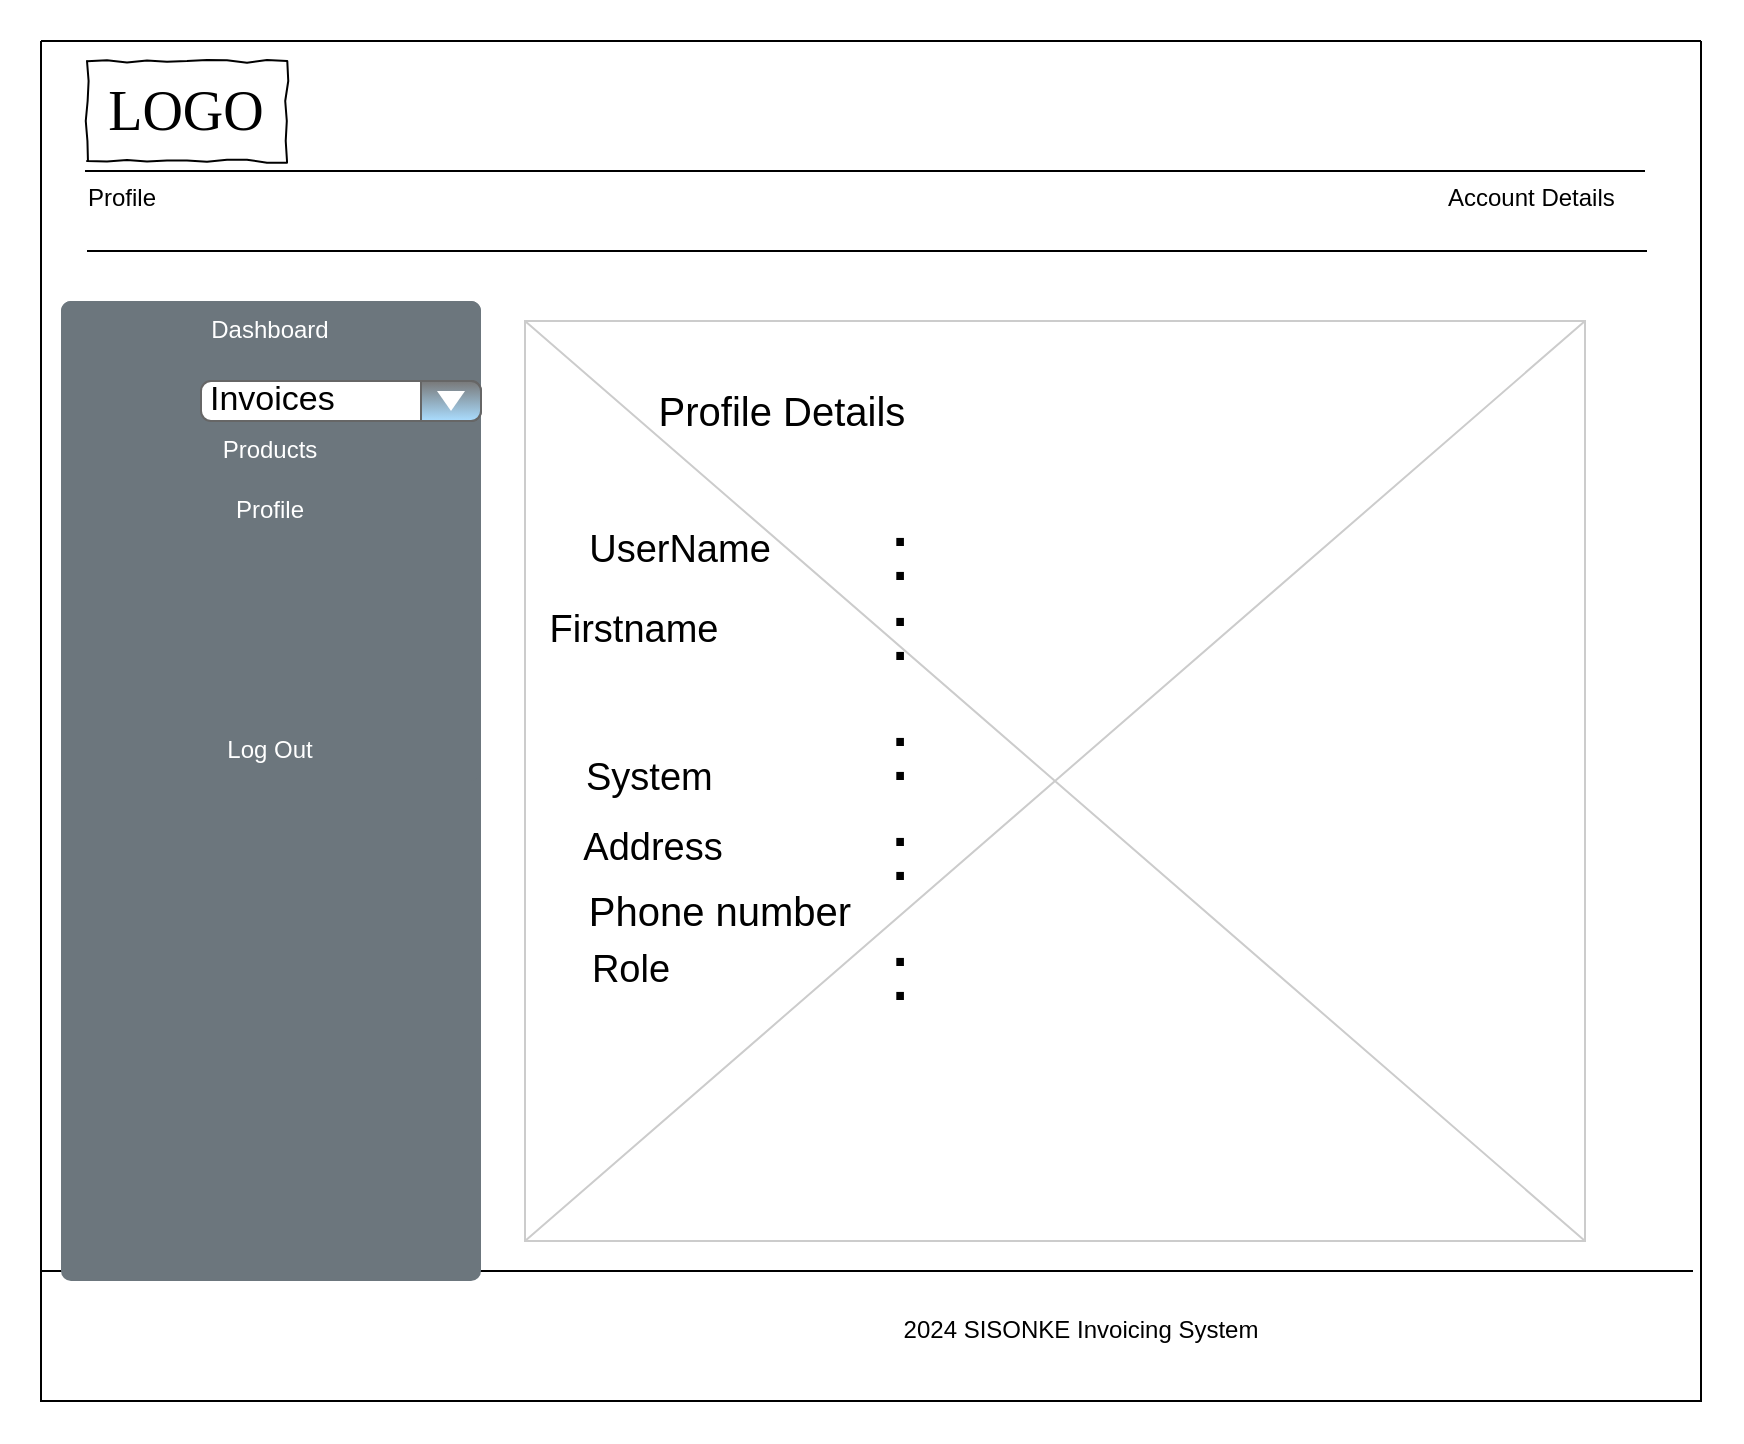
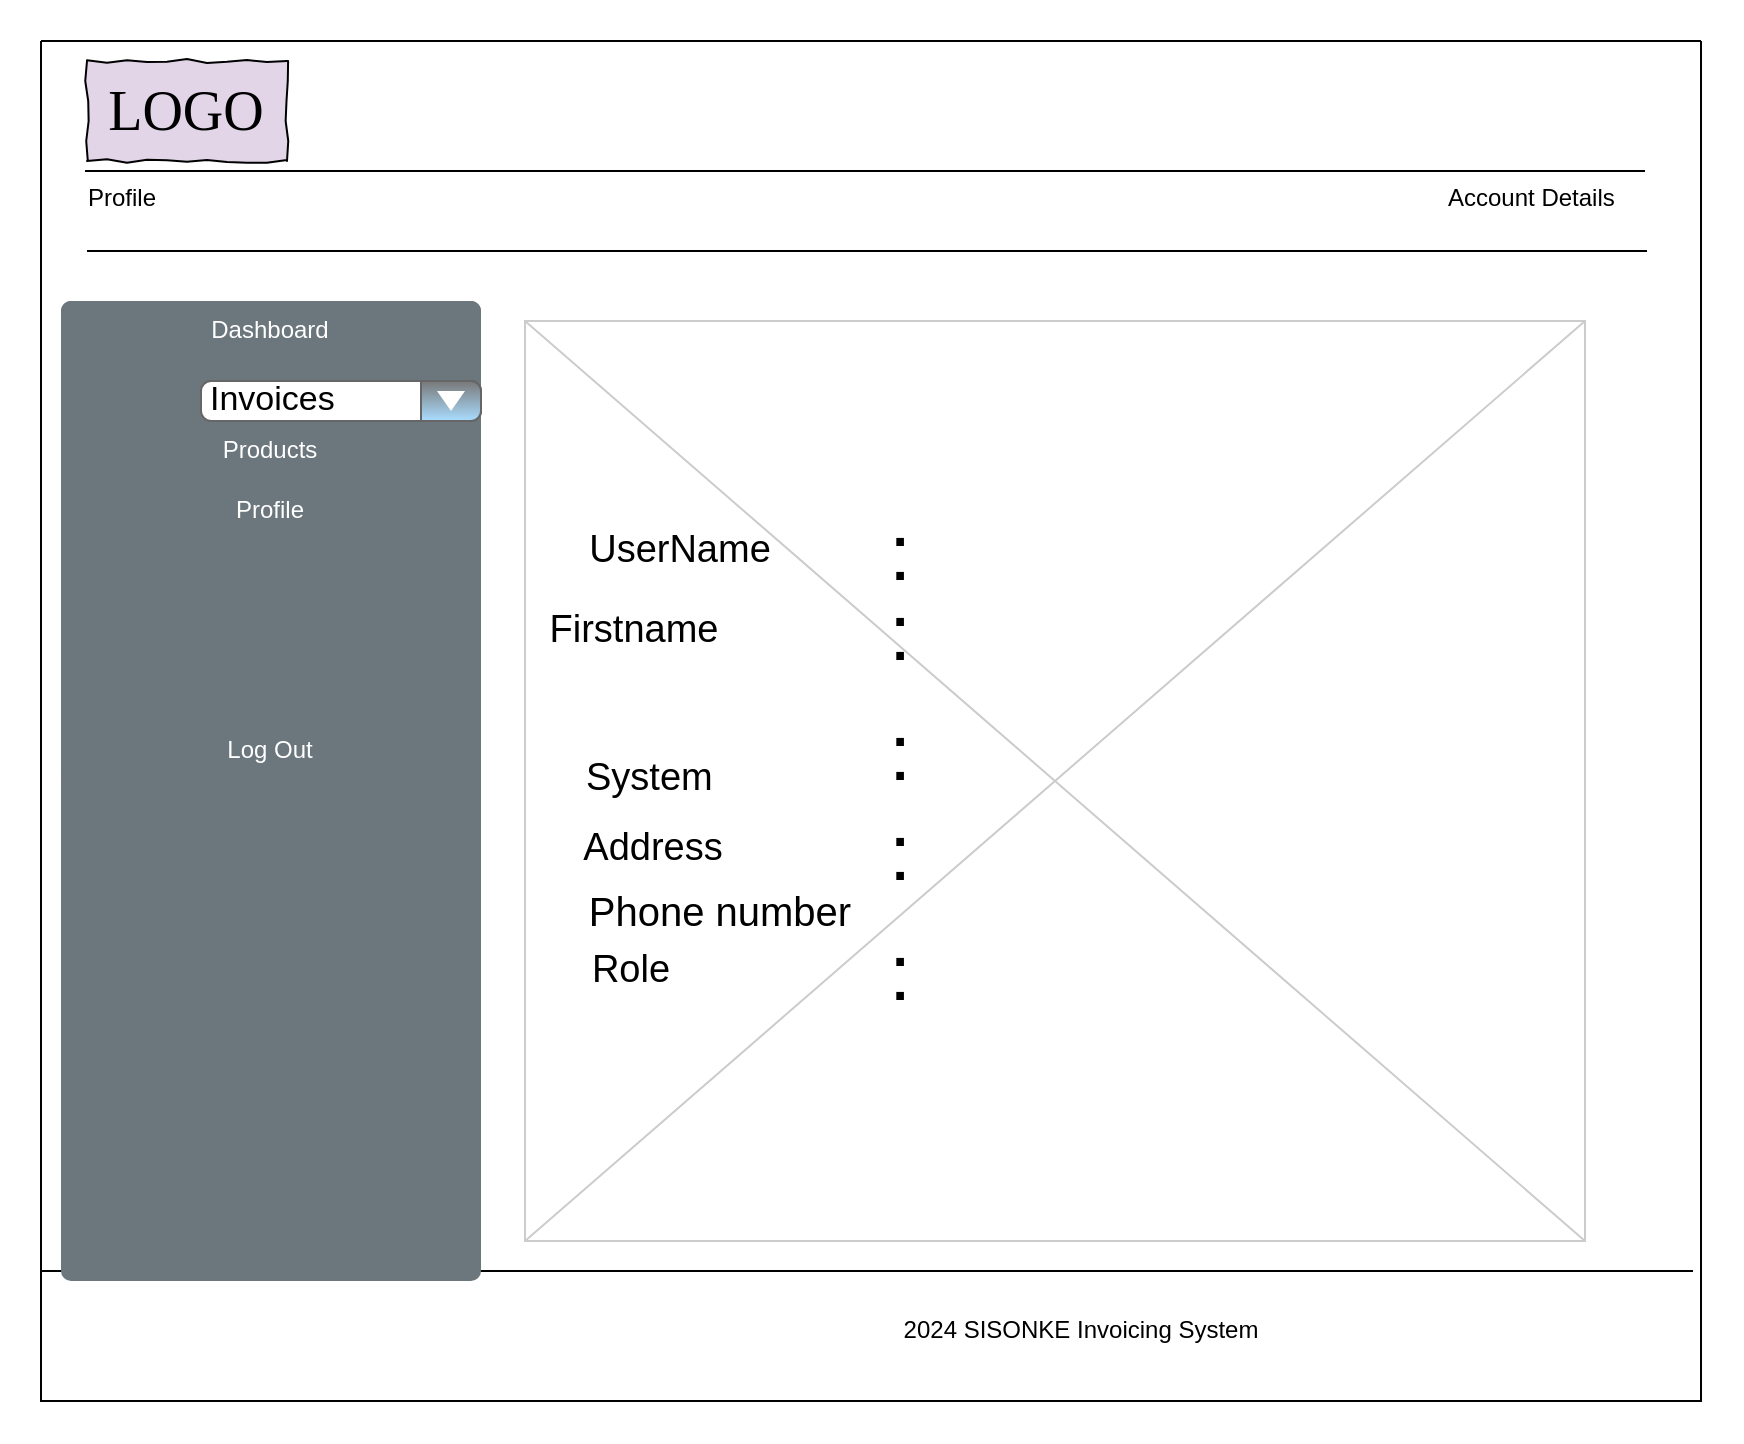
(187, 111) -> (187, 111)
(783, 411) -> none
